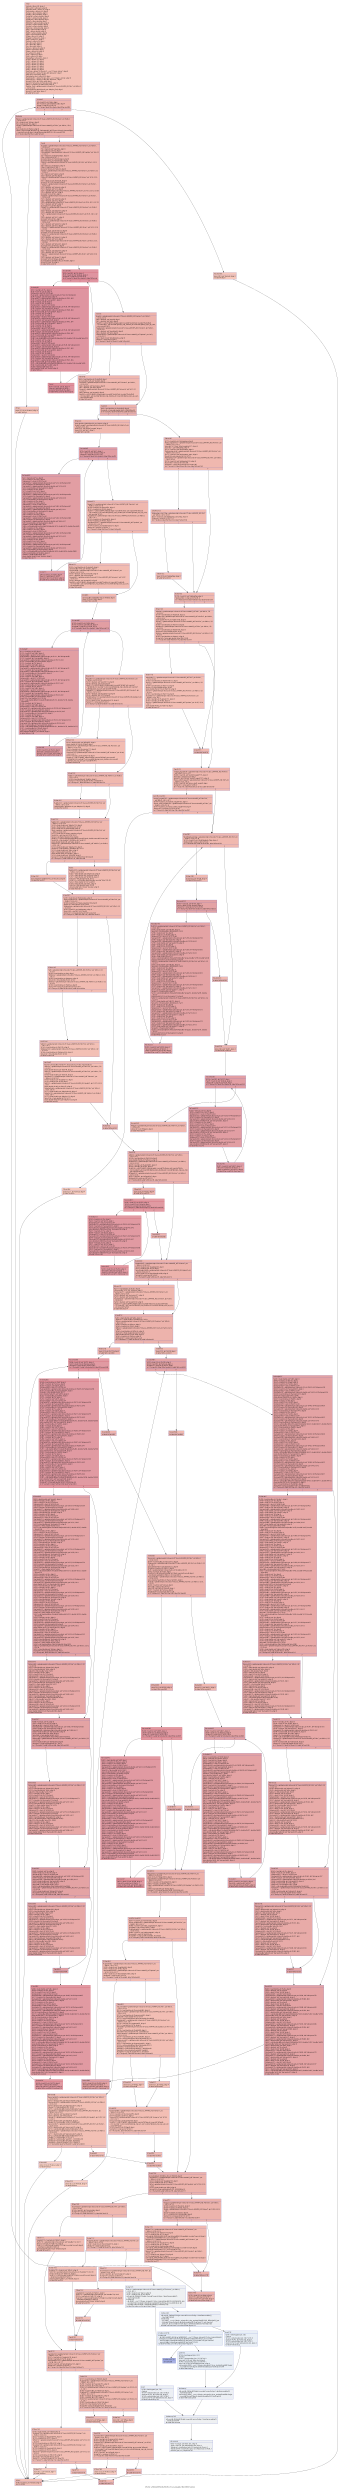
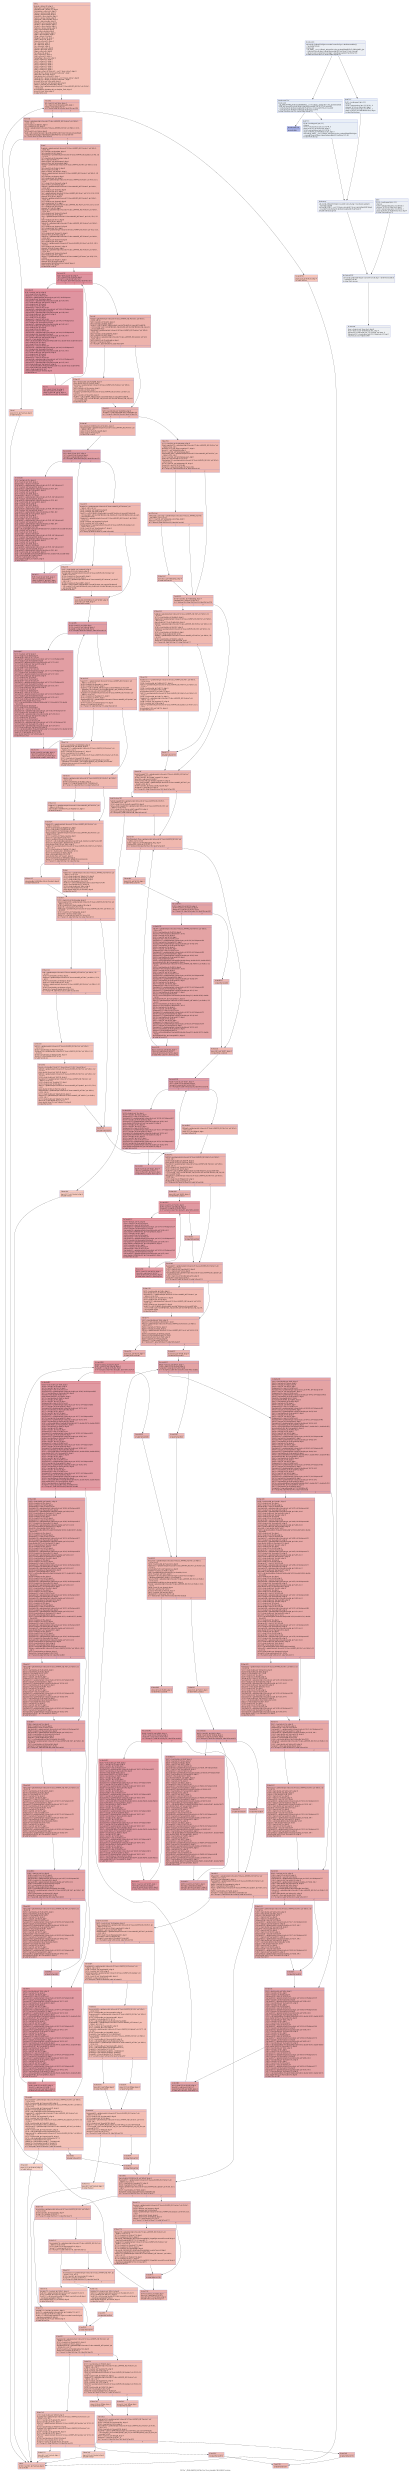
(155, 2297) -> none
